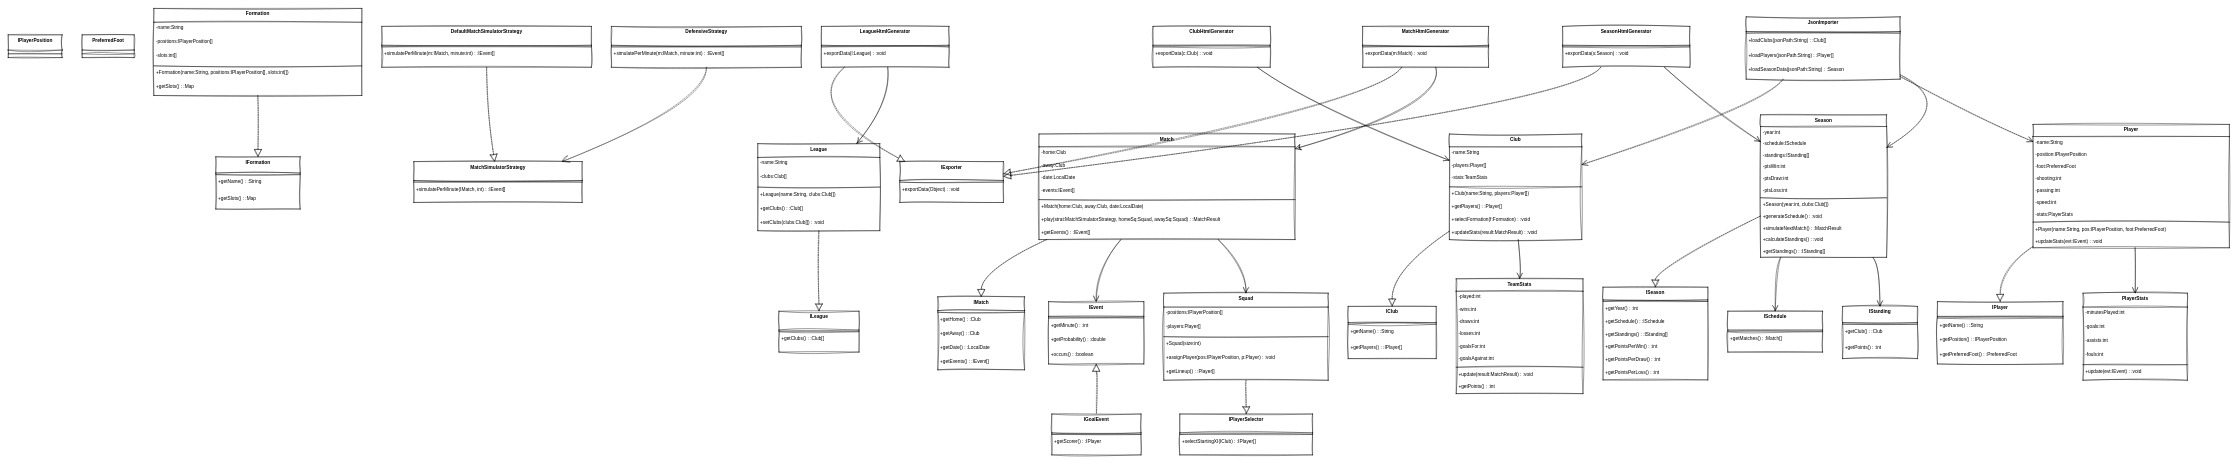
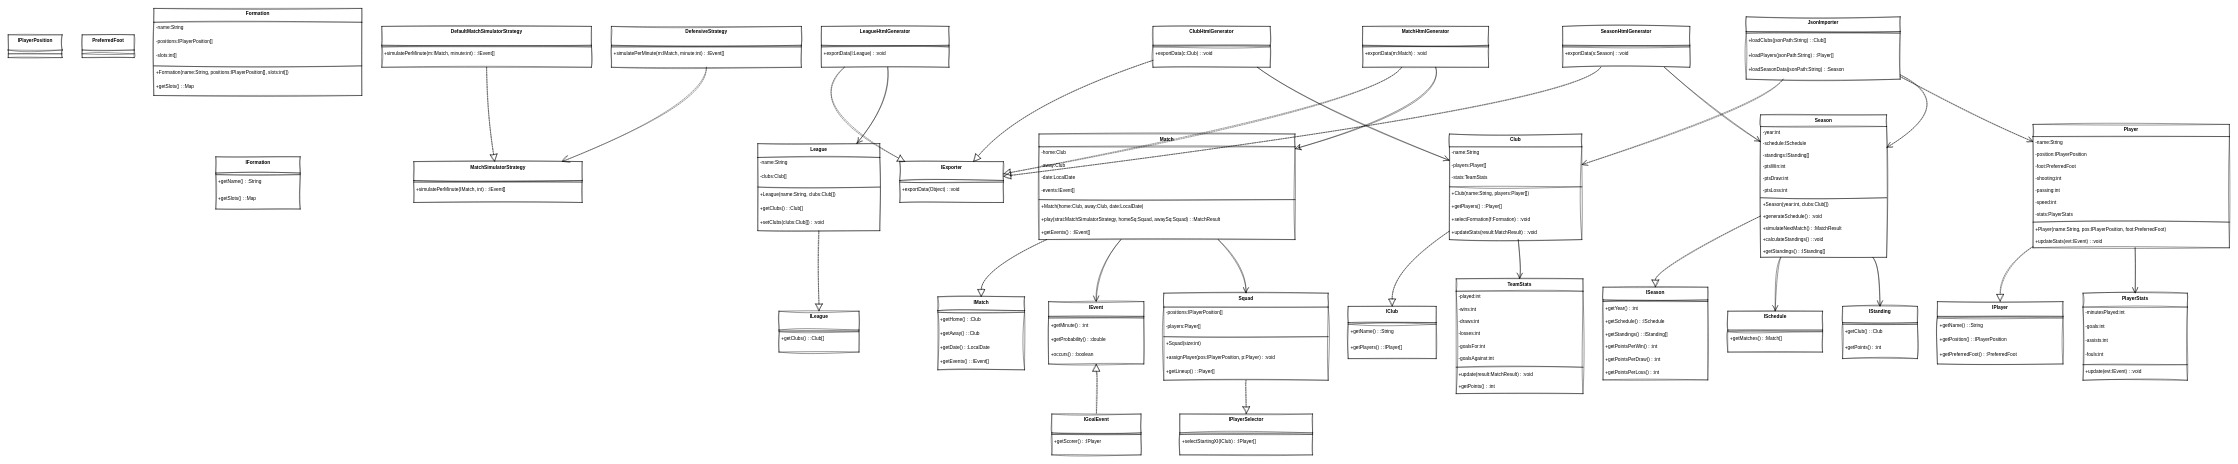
none -> (1061, 98)
(258, 124) -> none
